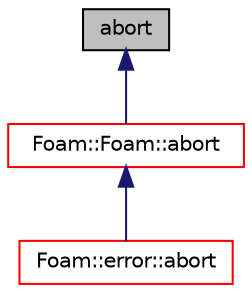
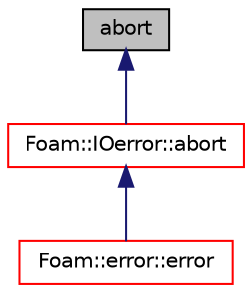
(126, 146) -> (126, 146)
(126, 262) -> (126, 262)
